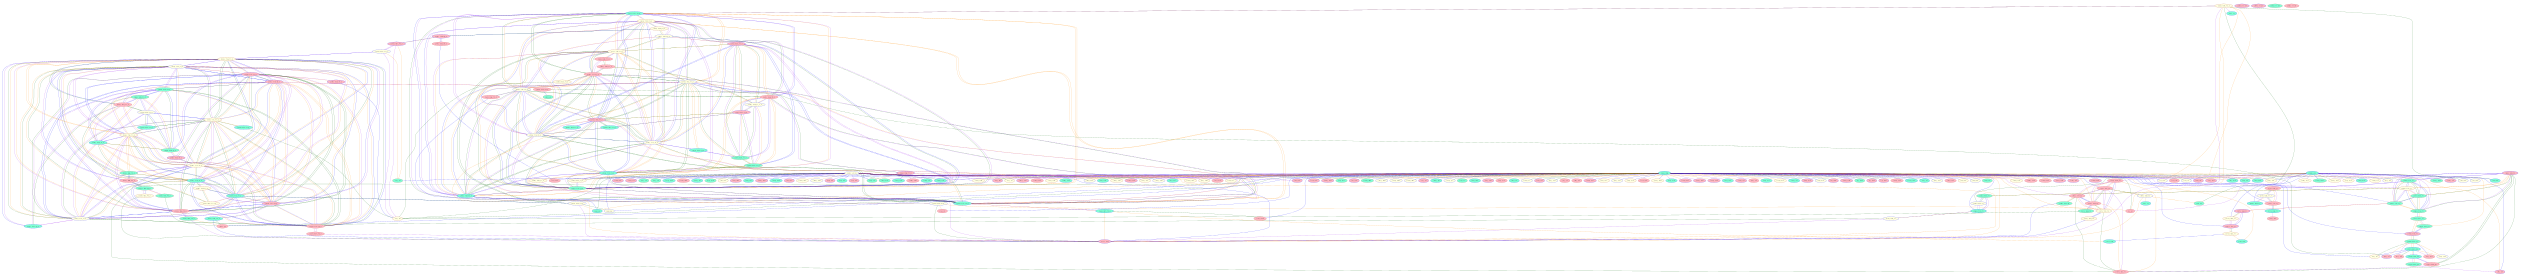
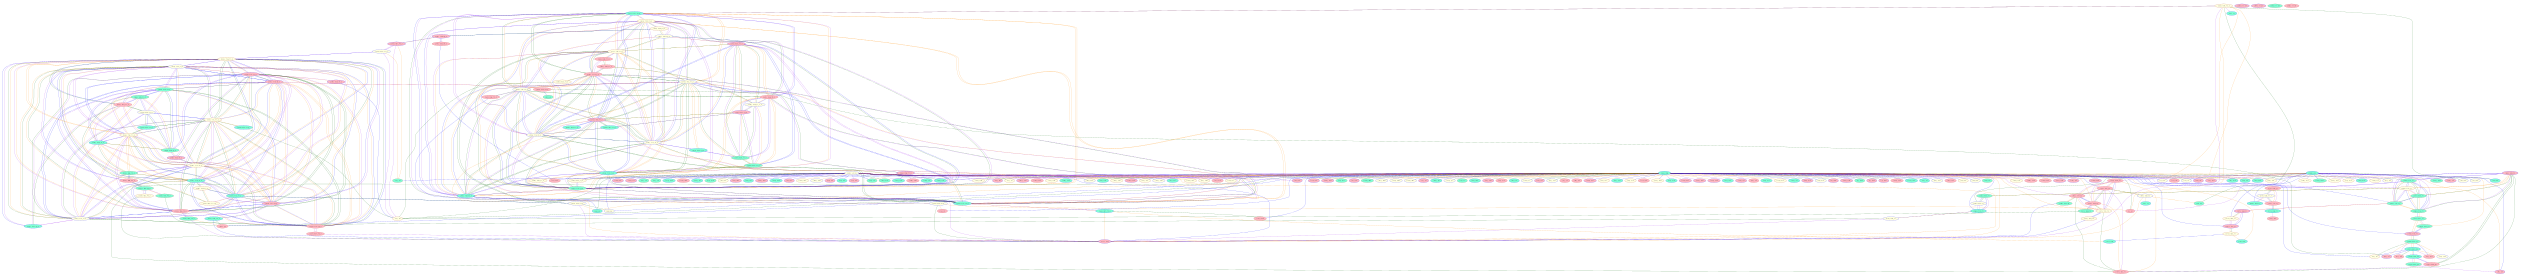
(1617, 181) -> (1617, 181)
